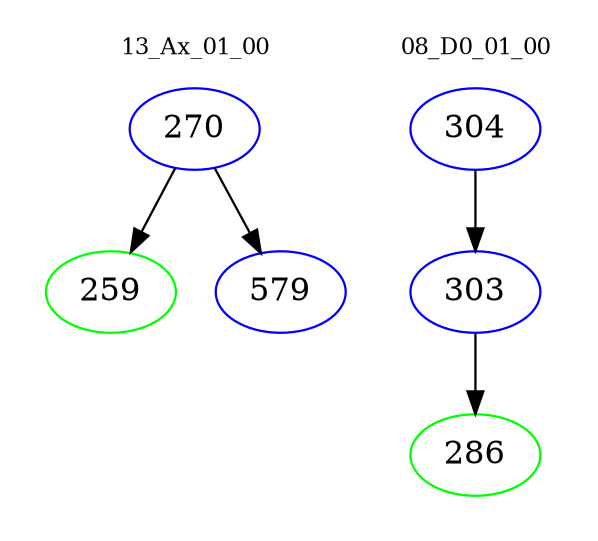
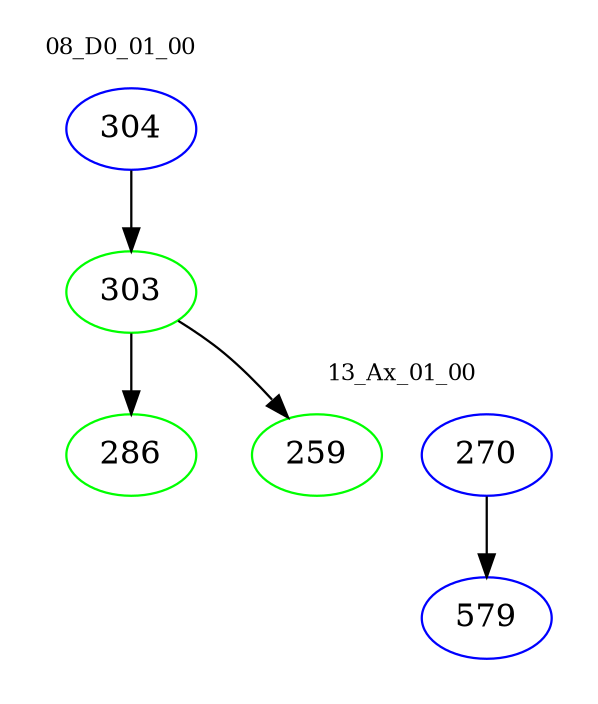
(158, 200) -> (249, 375)
(475, 292) -> (131, 292)
